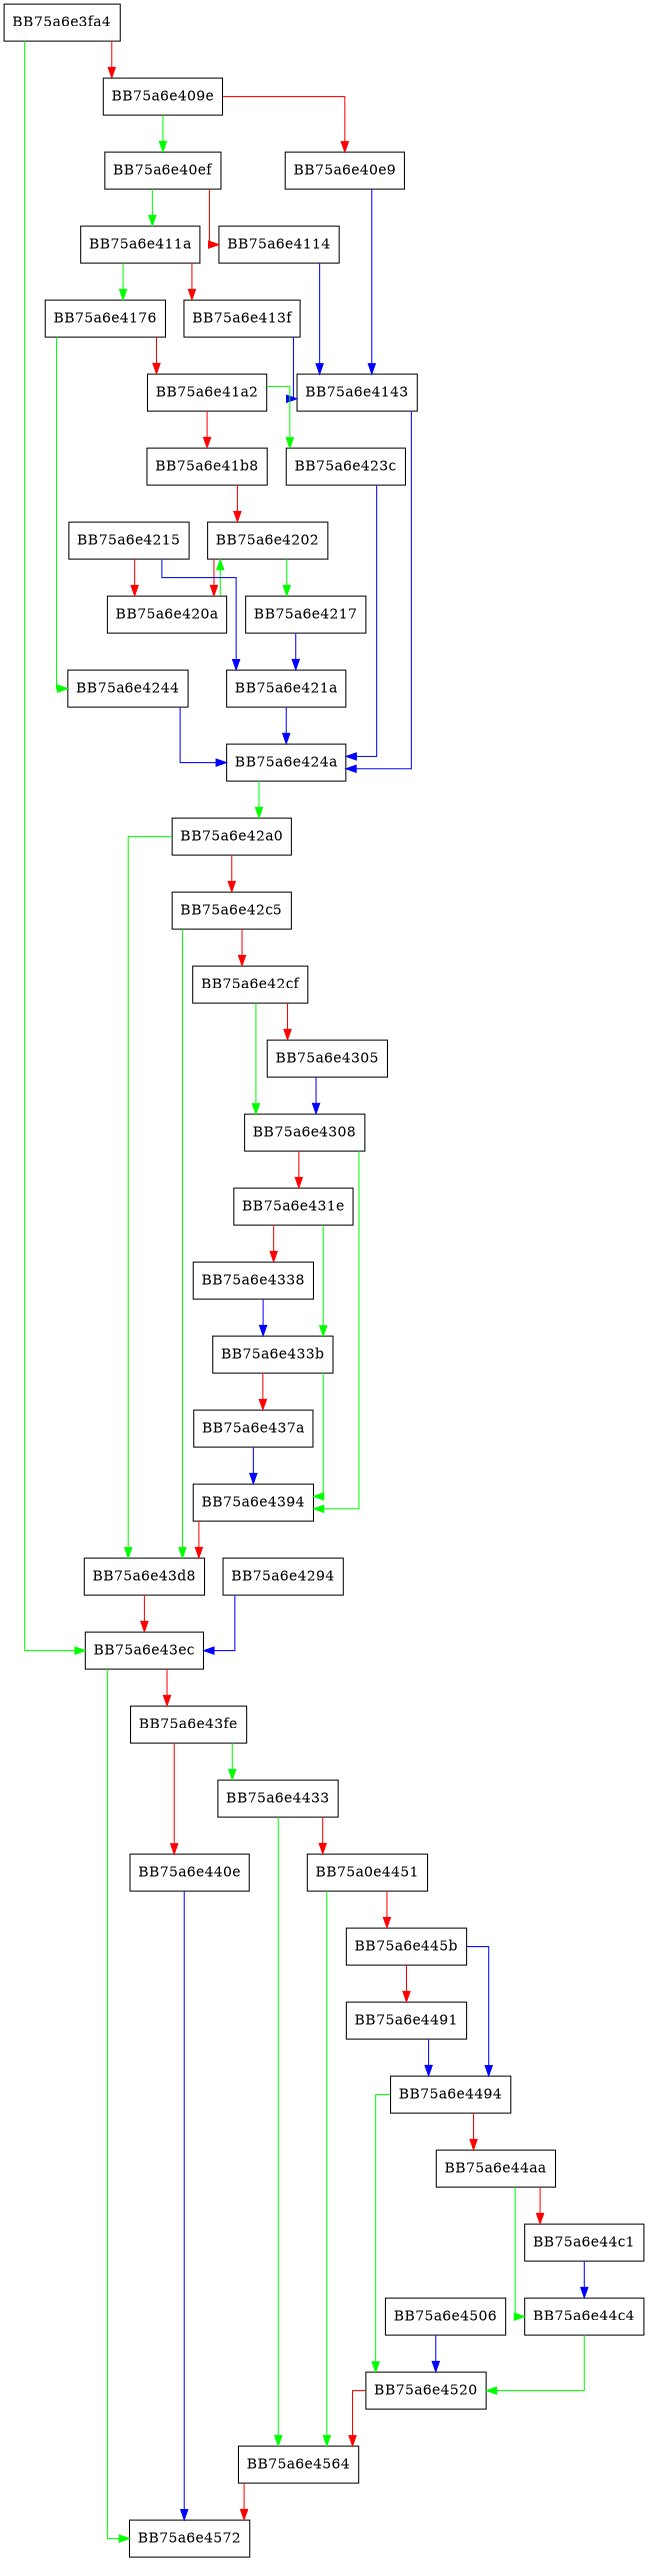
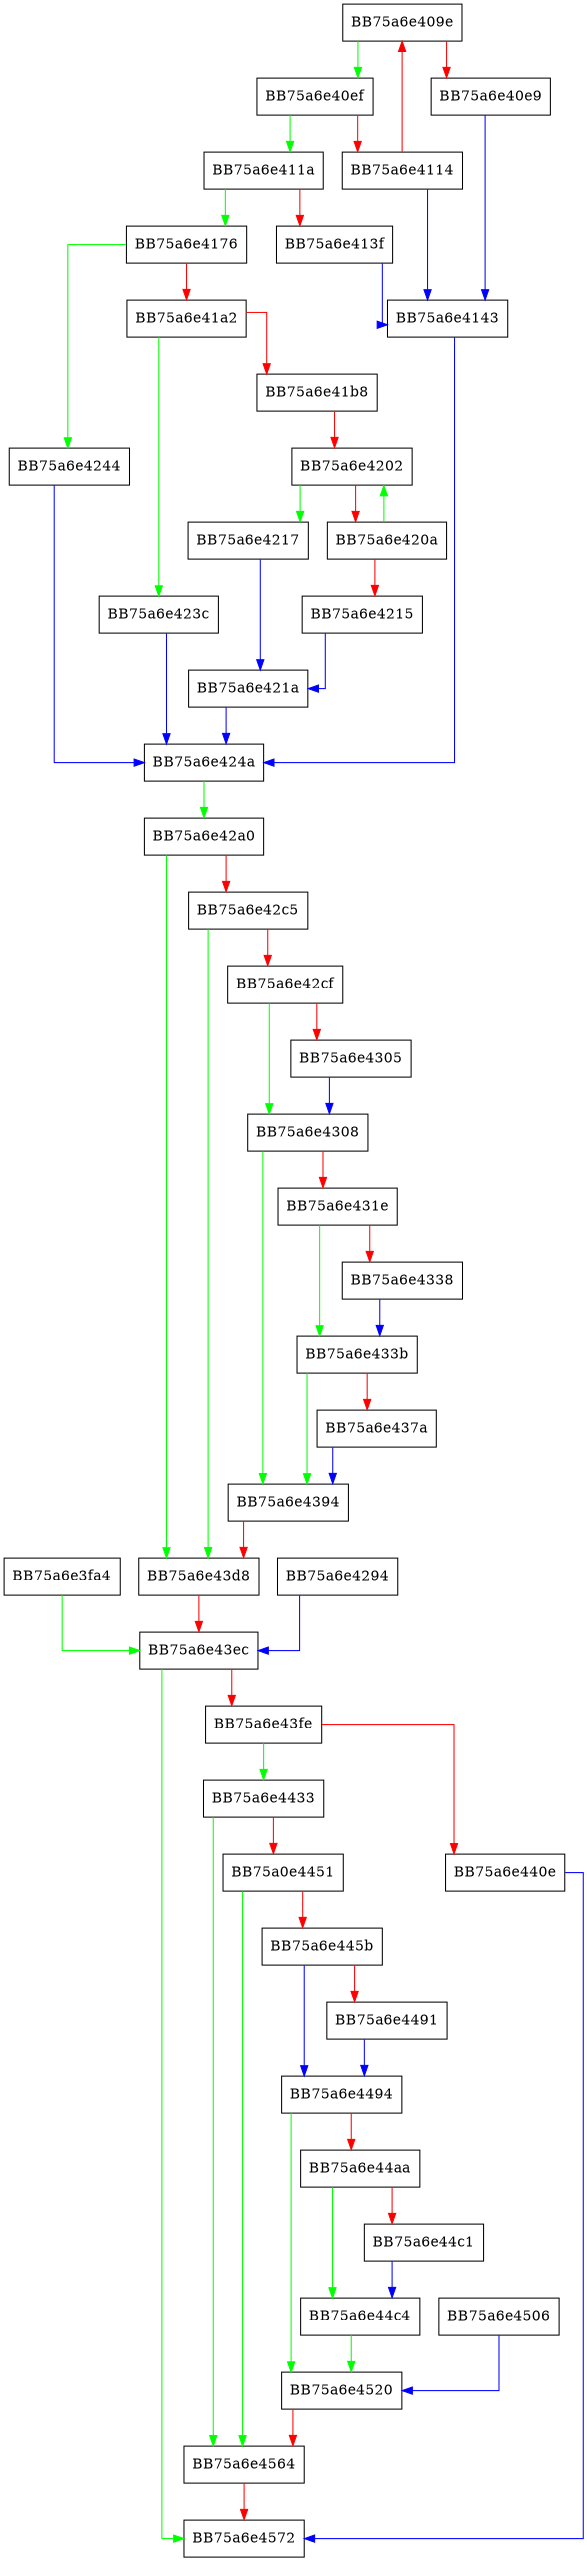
(112, 54) -> (402, 102)
(135, 572) -> (375, 572)
